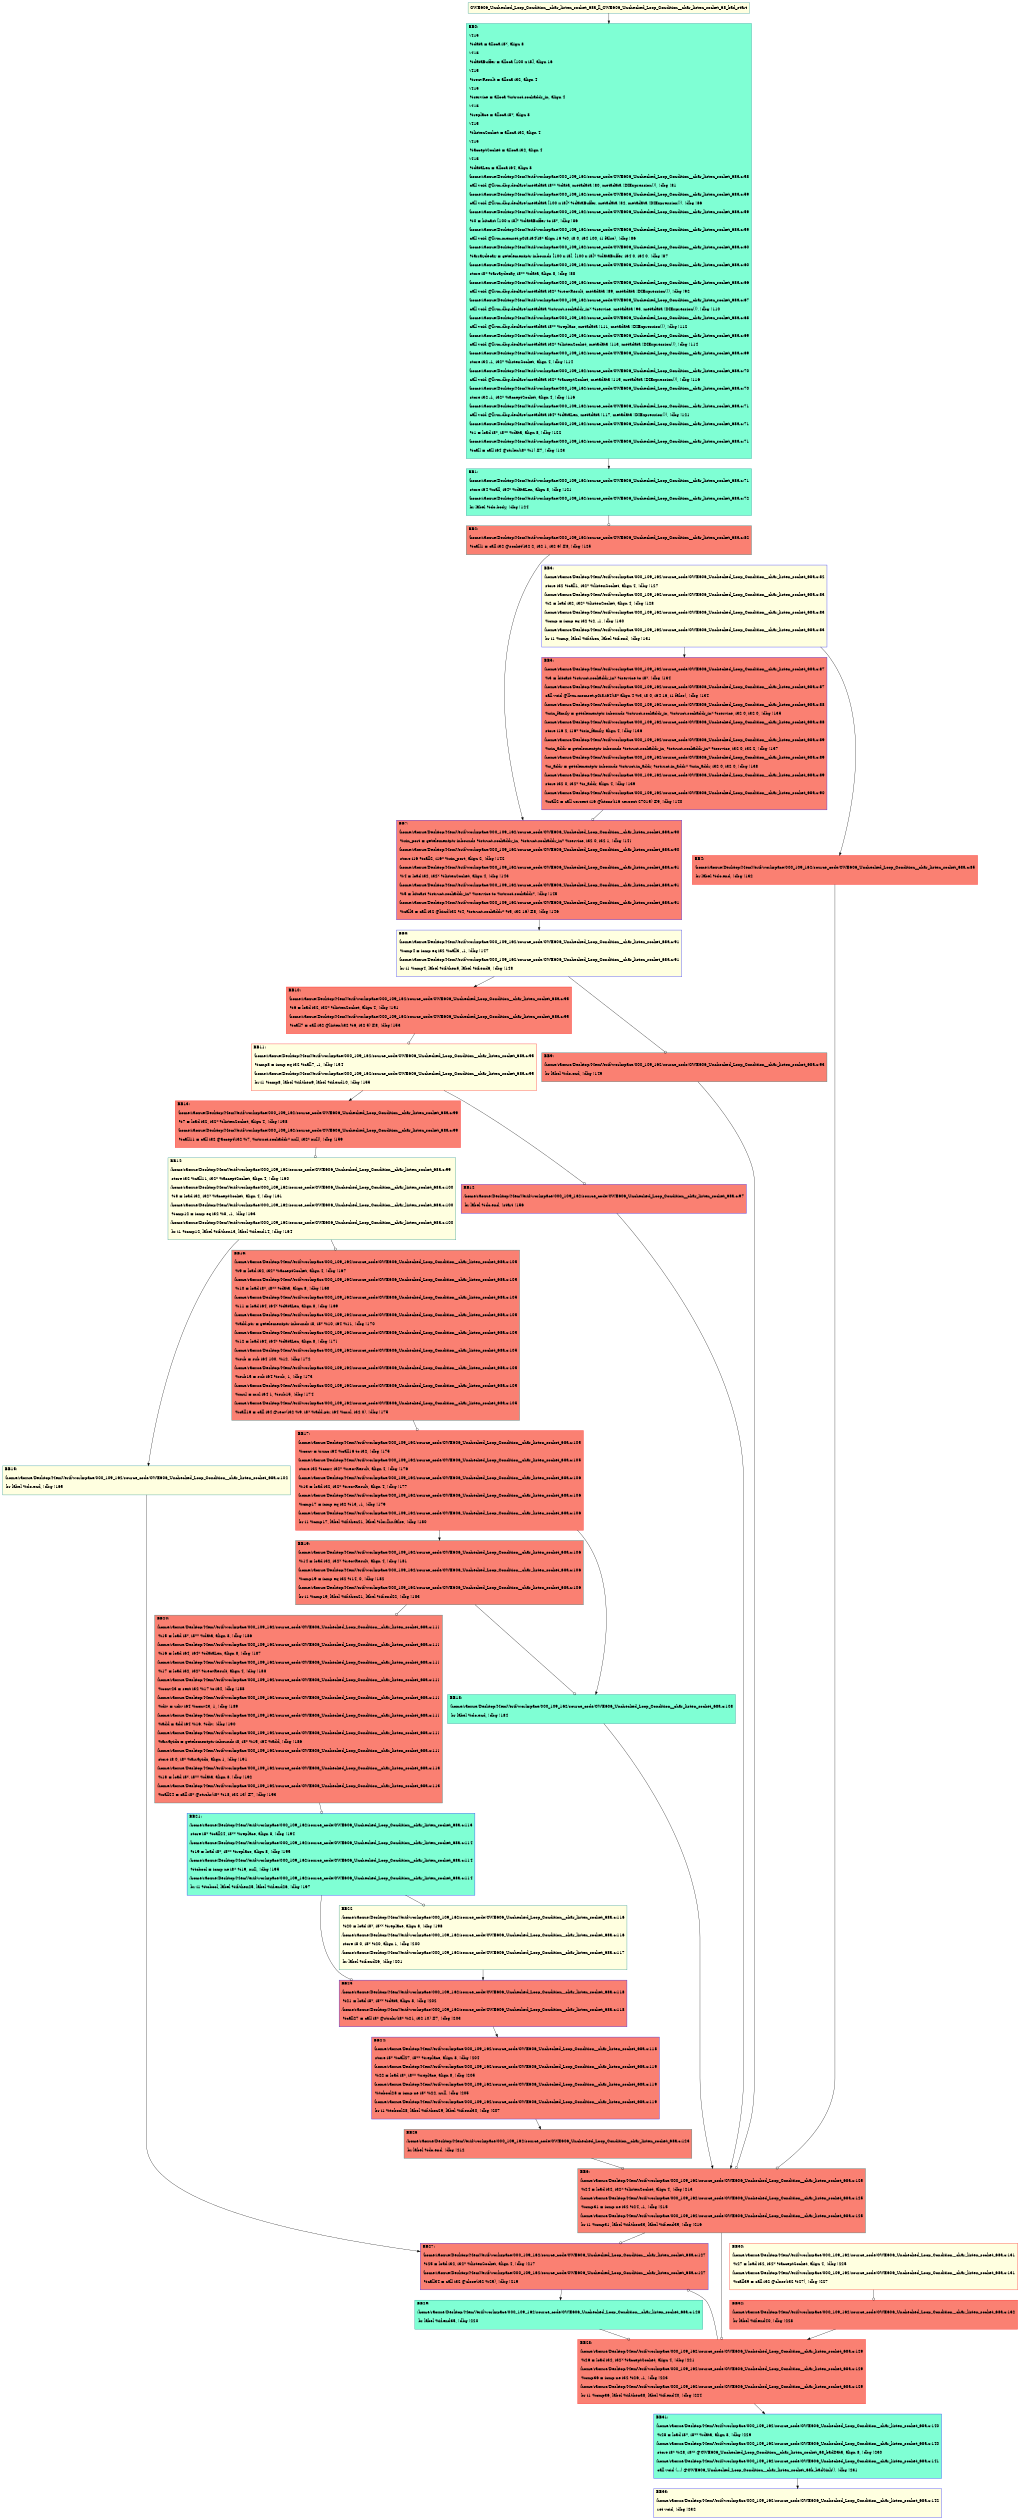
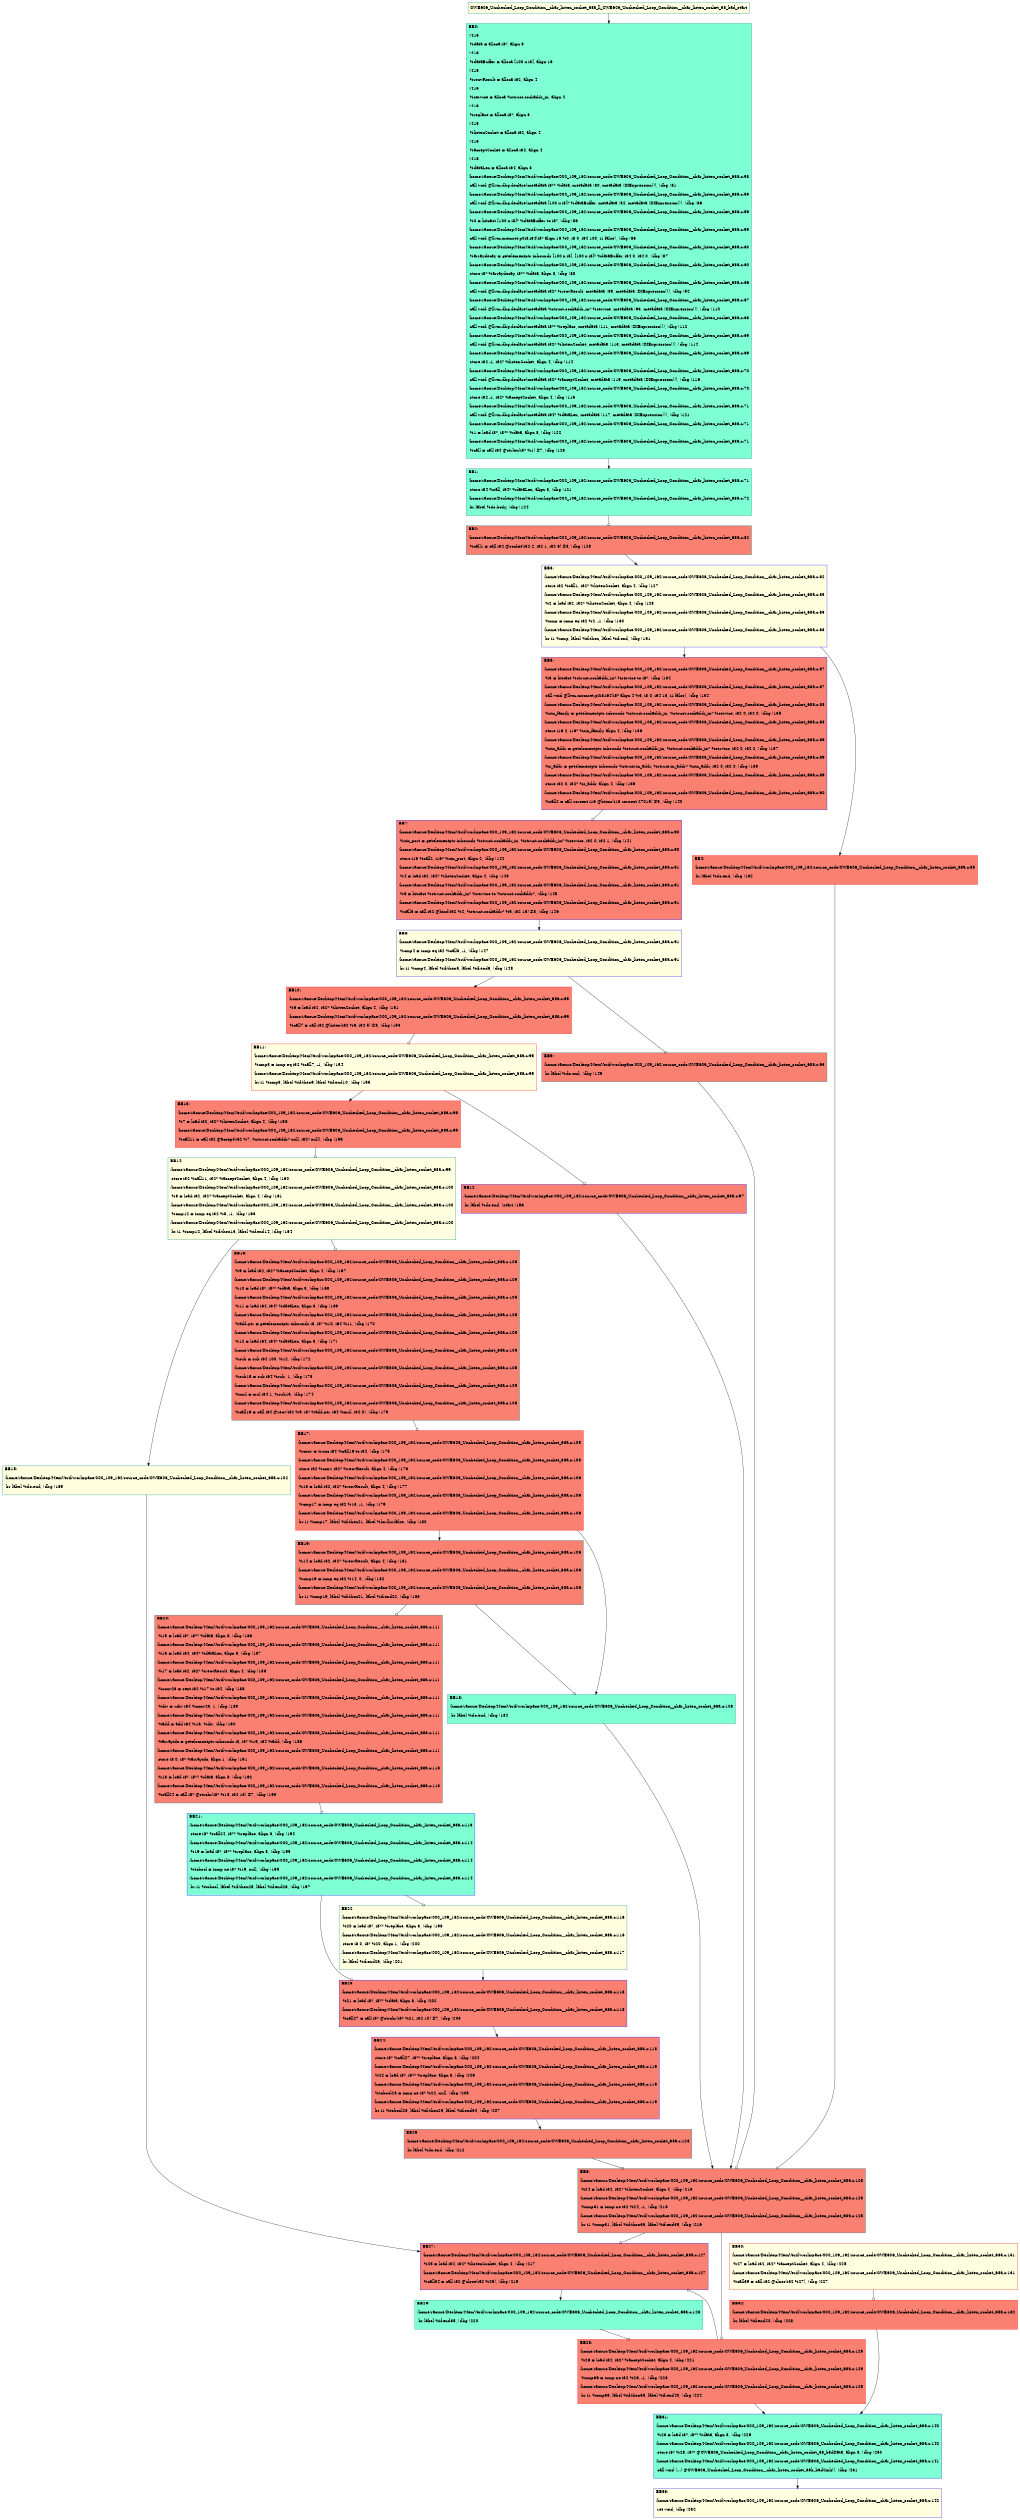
(505, 681) -> (630, 559)
(823, 2334) -> (878, 2372)
